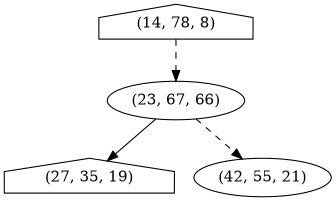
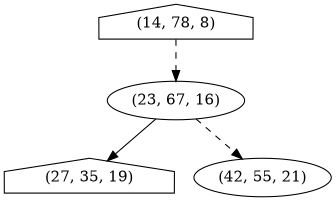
(176, 101) -> (176, 101)
